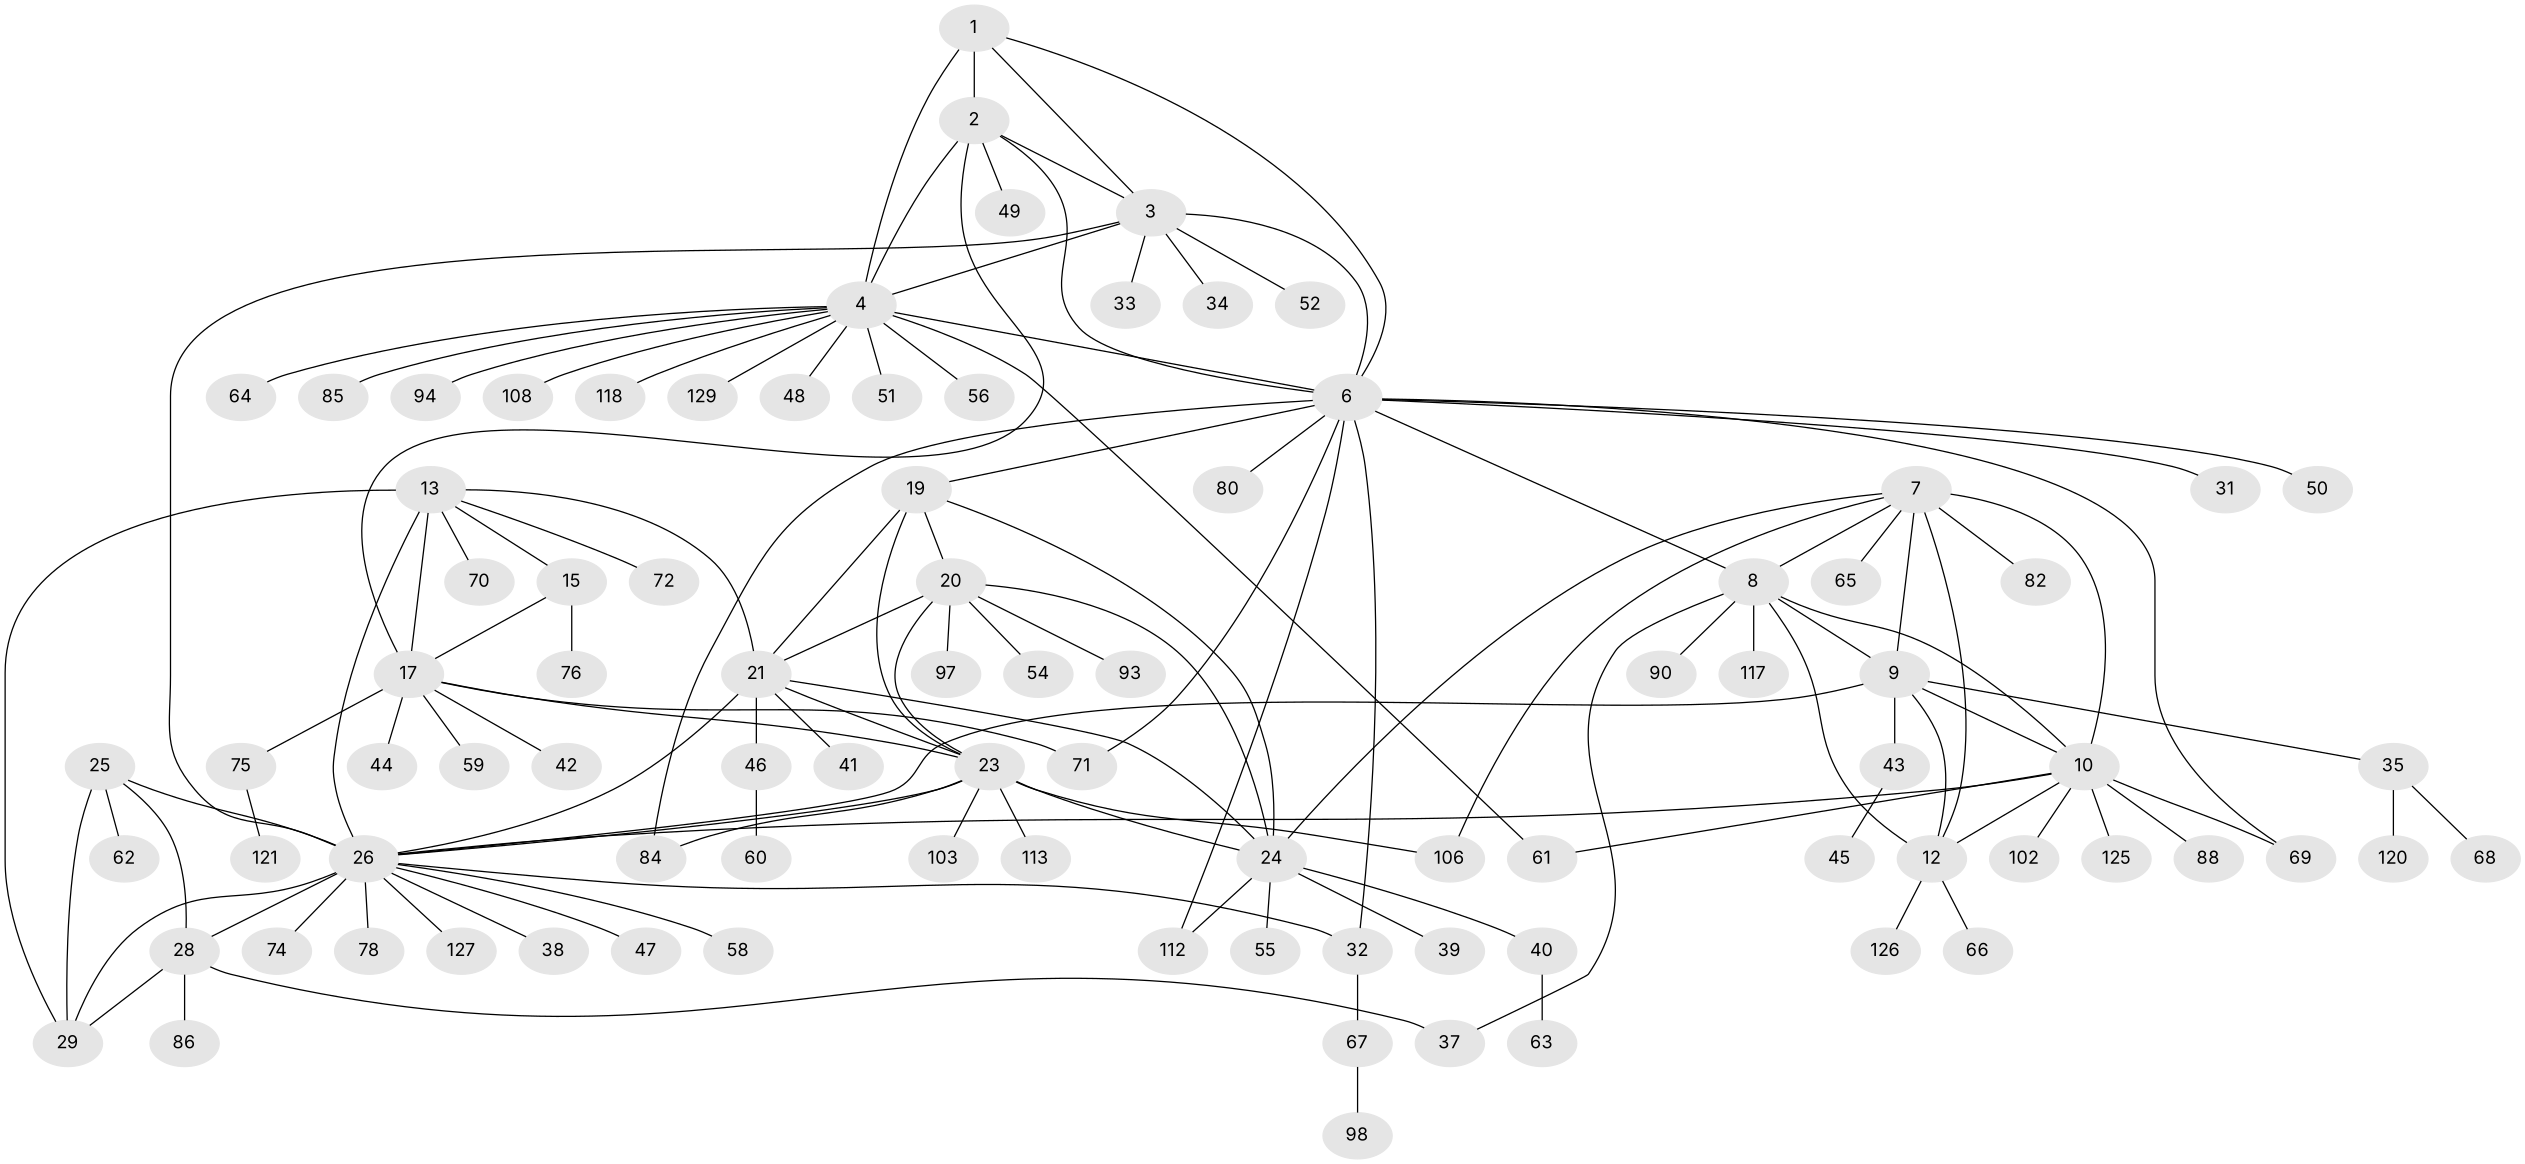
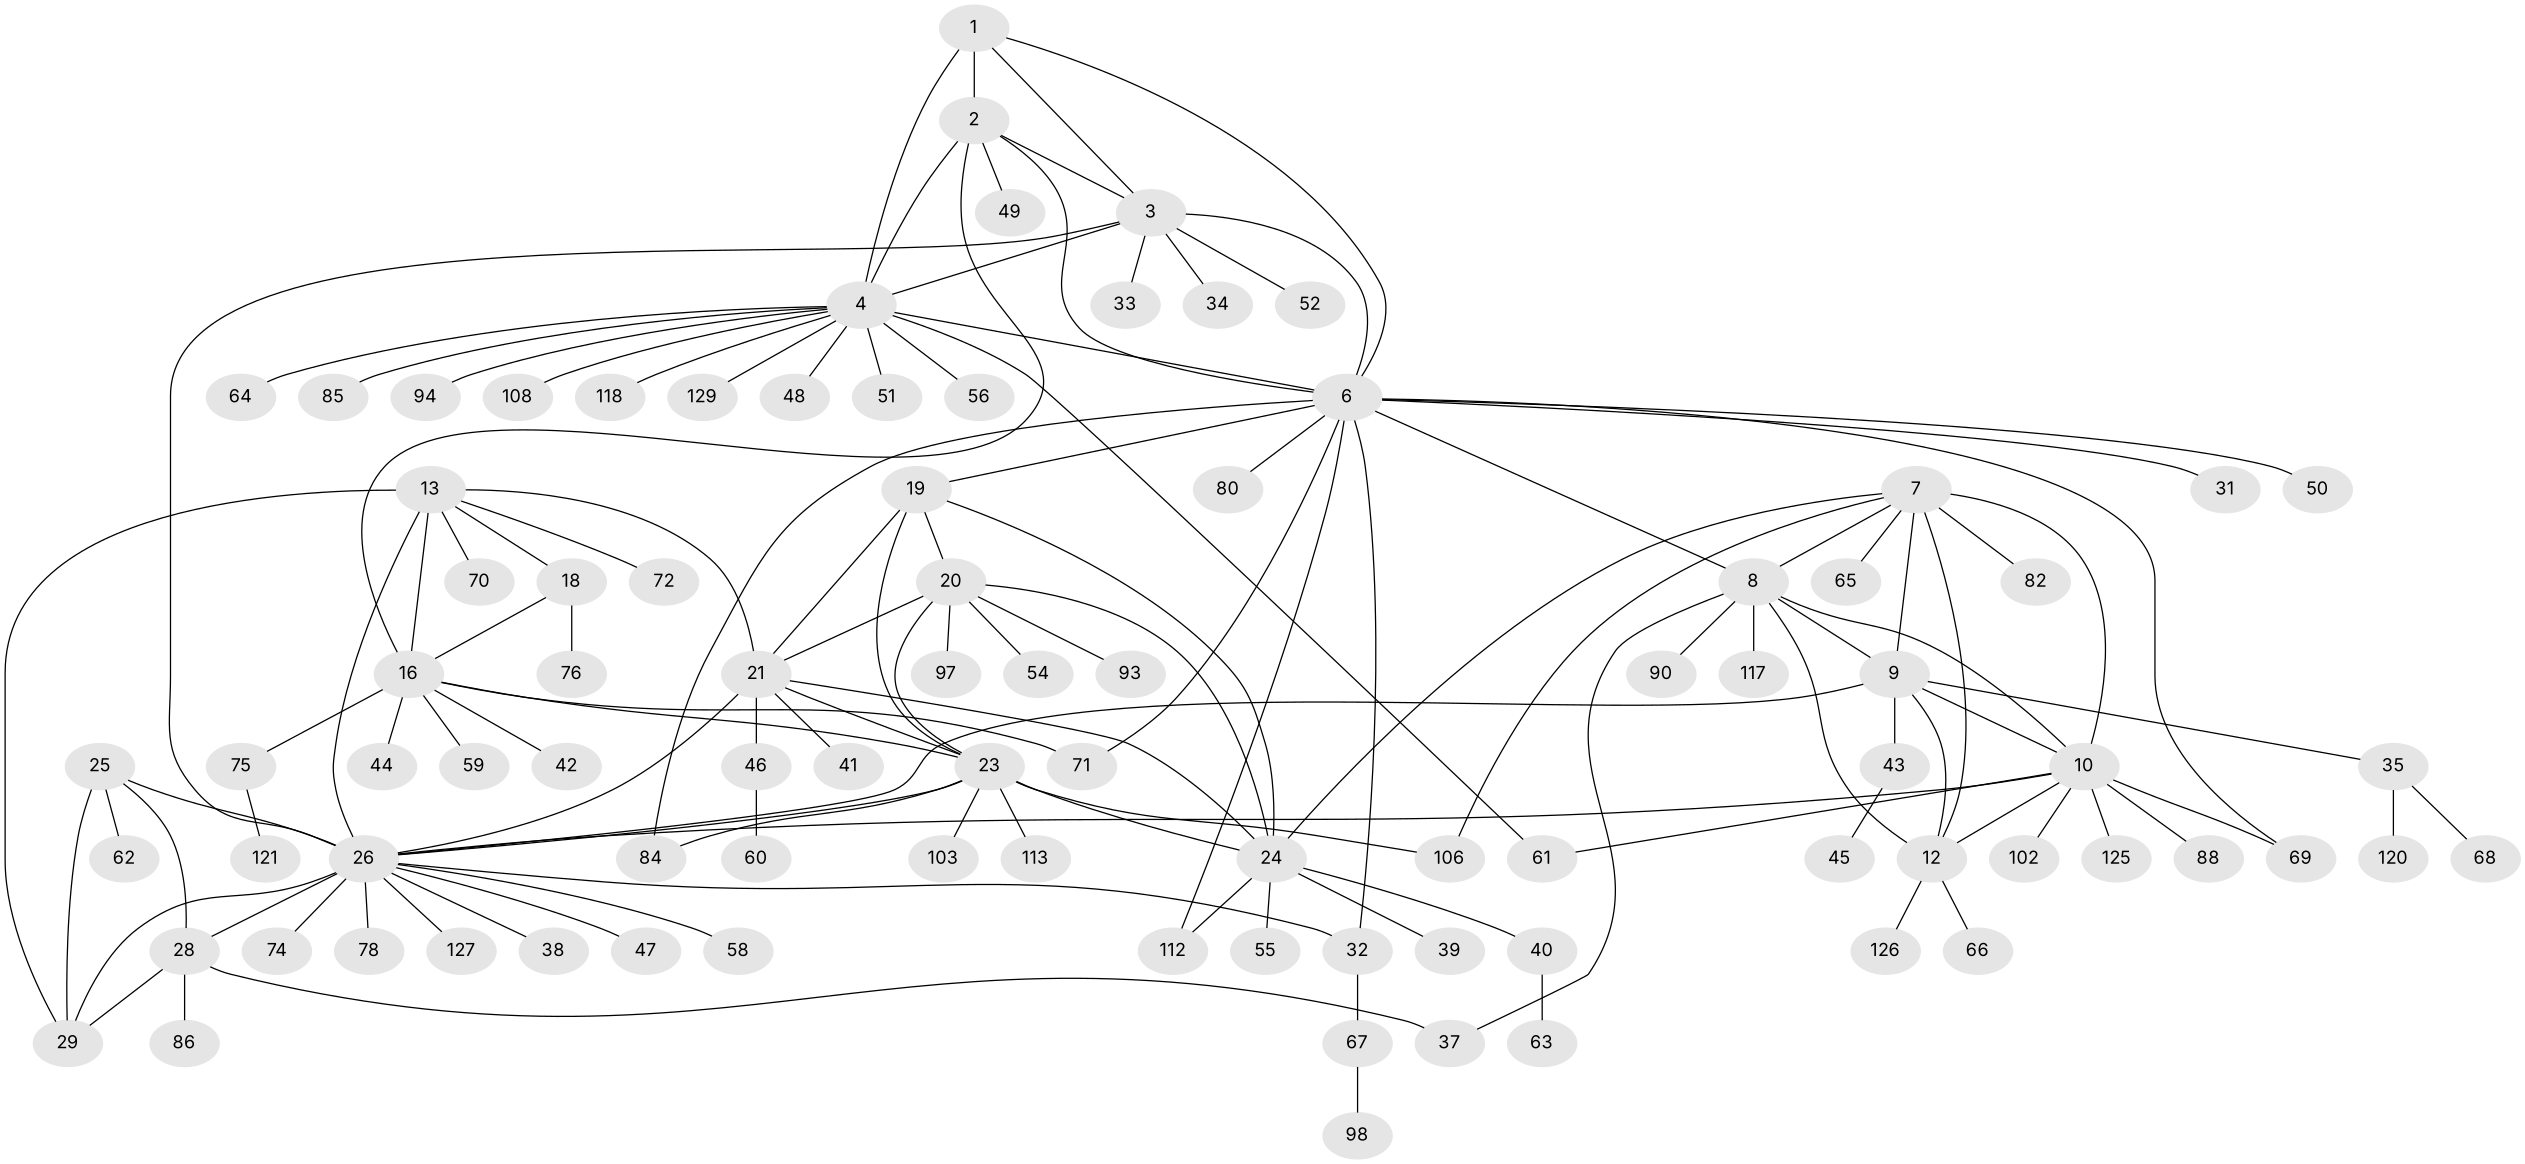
(572, 582) -> (572, 582)
(409, 674) -> (409, 674)
